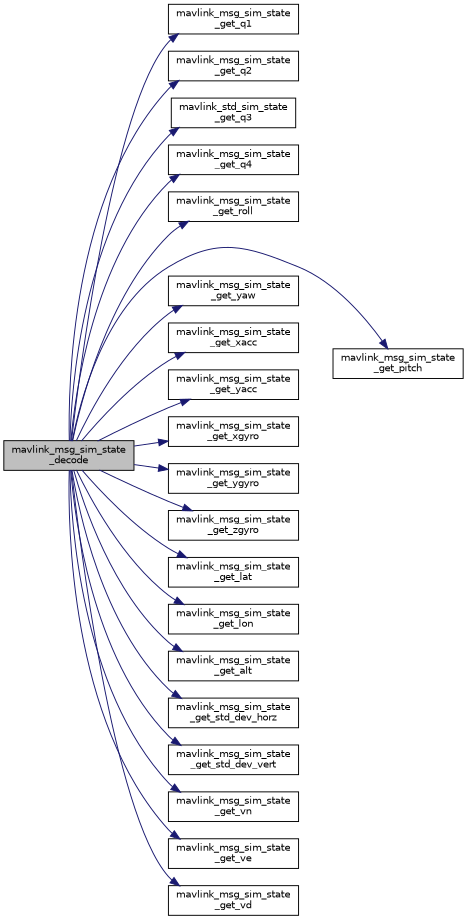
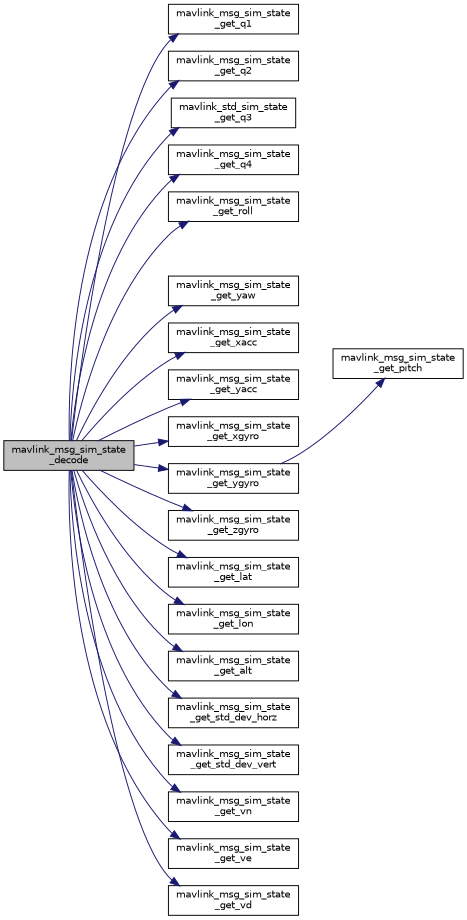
(189, 256) -> (333, 429)
